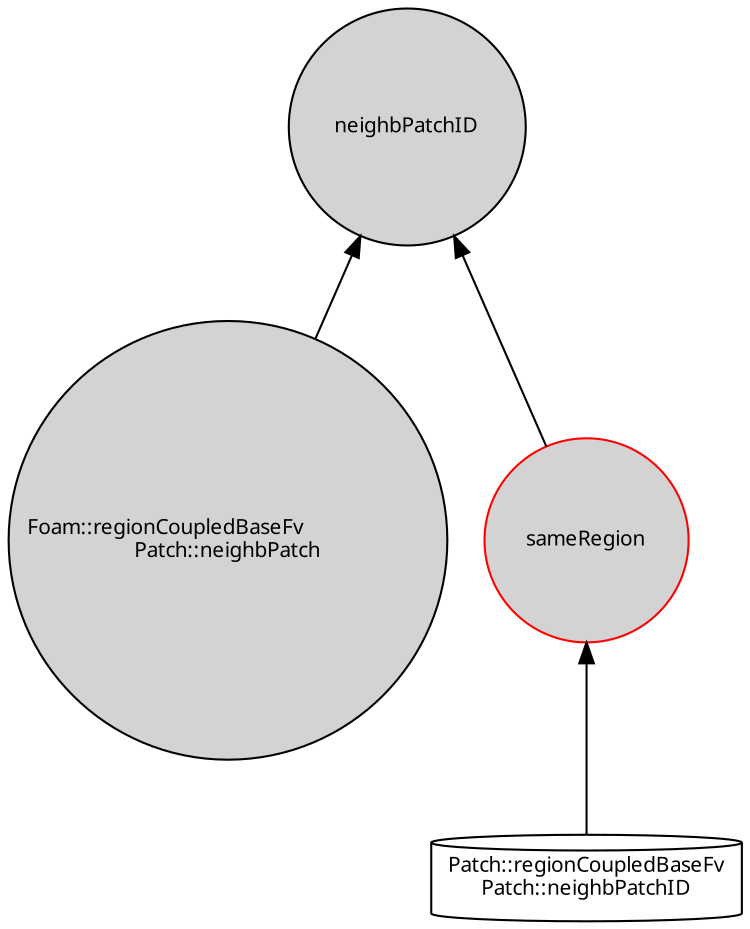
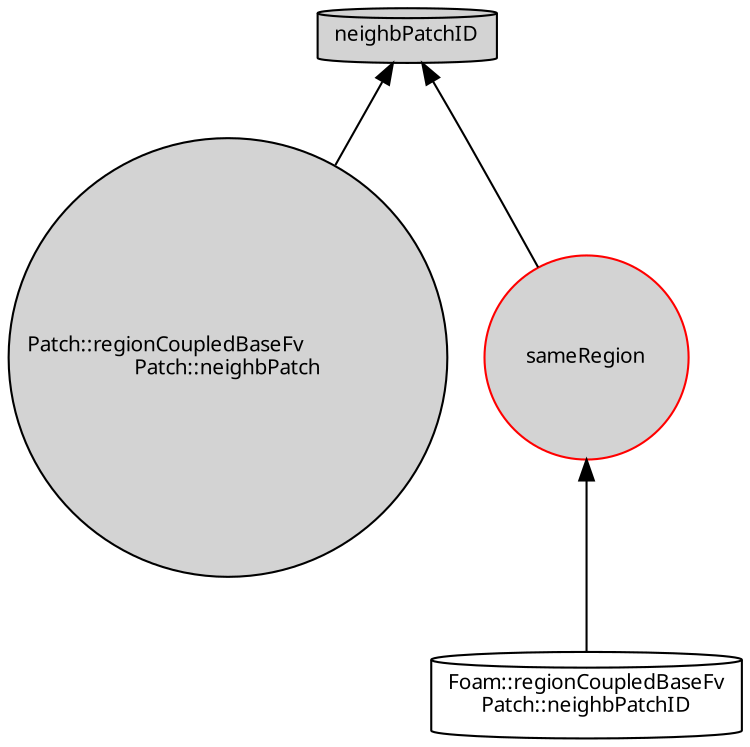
(407, 127) -> (407, 36)
(228, 540) -> (228, 357)
(587, 878) -> (587, 695)
